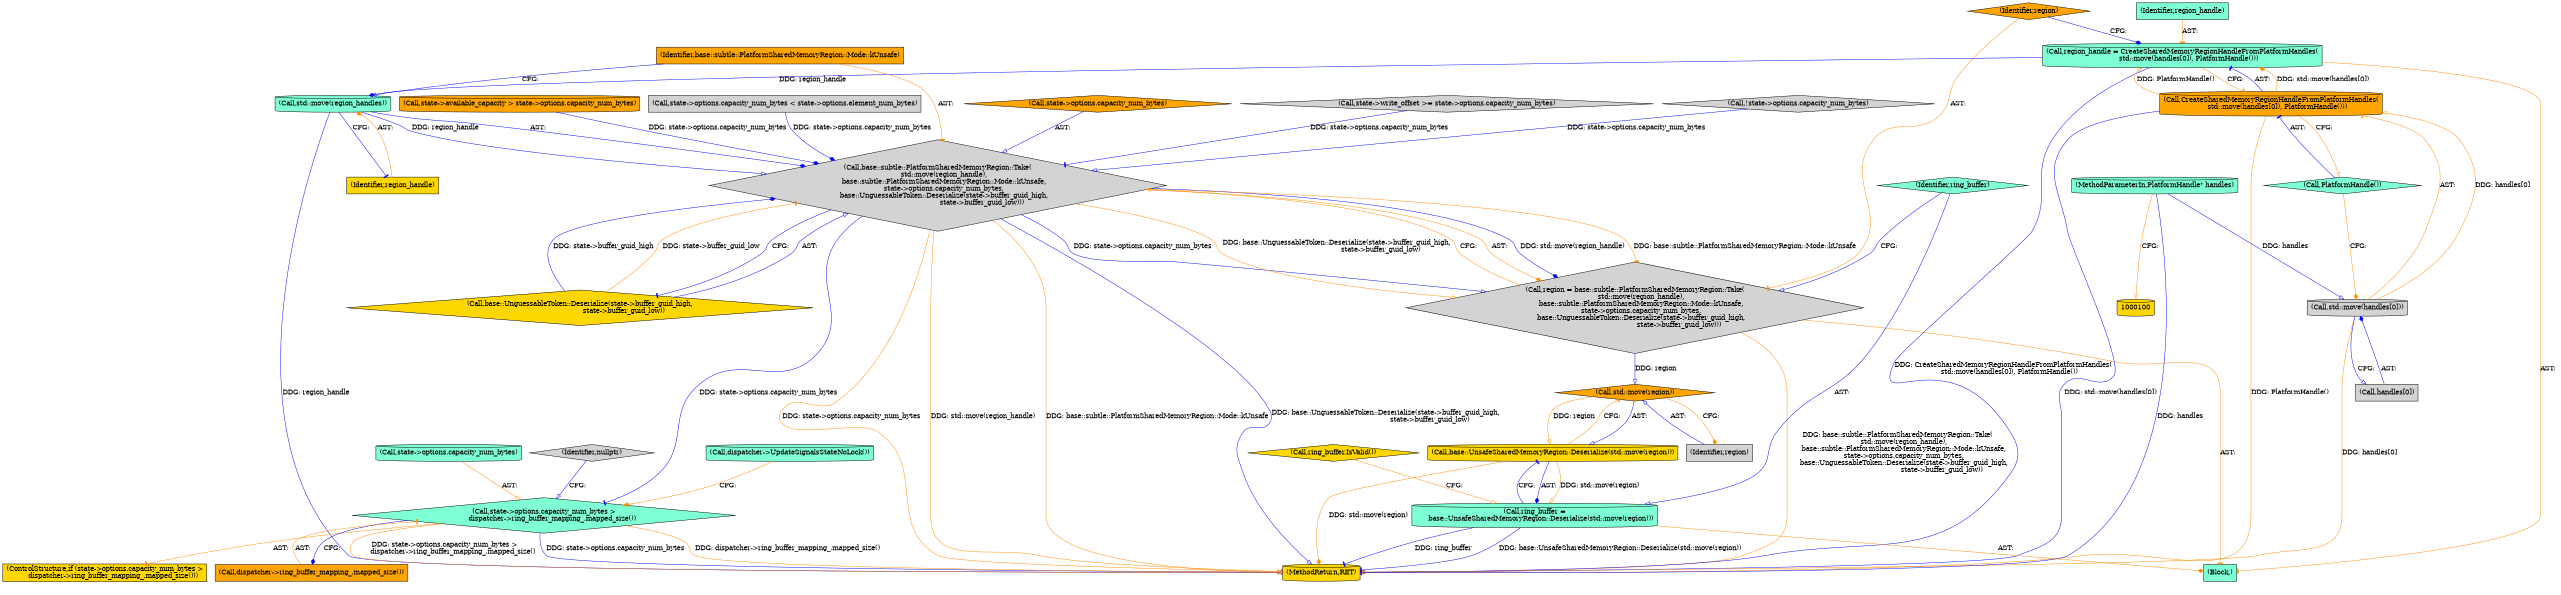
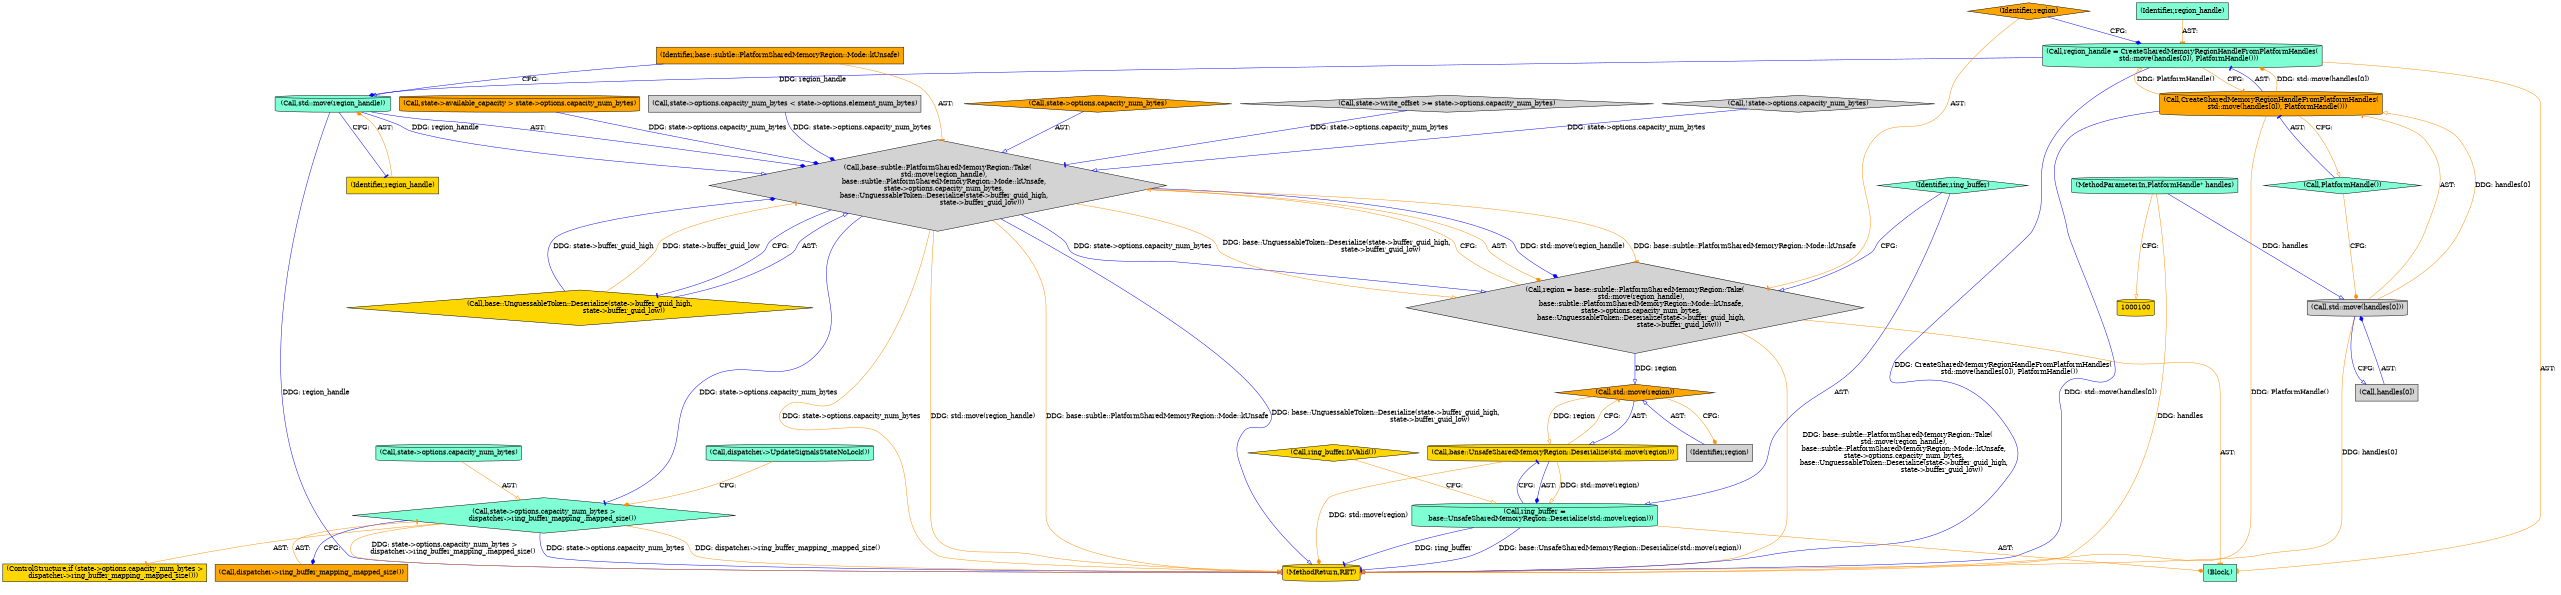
(333, 104) -> (333, 104)
(592, 453) -> none
(2074, 550) -> (2074, 550)
